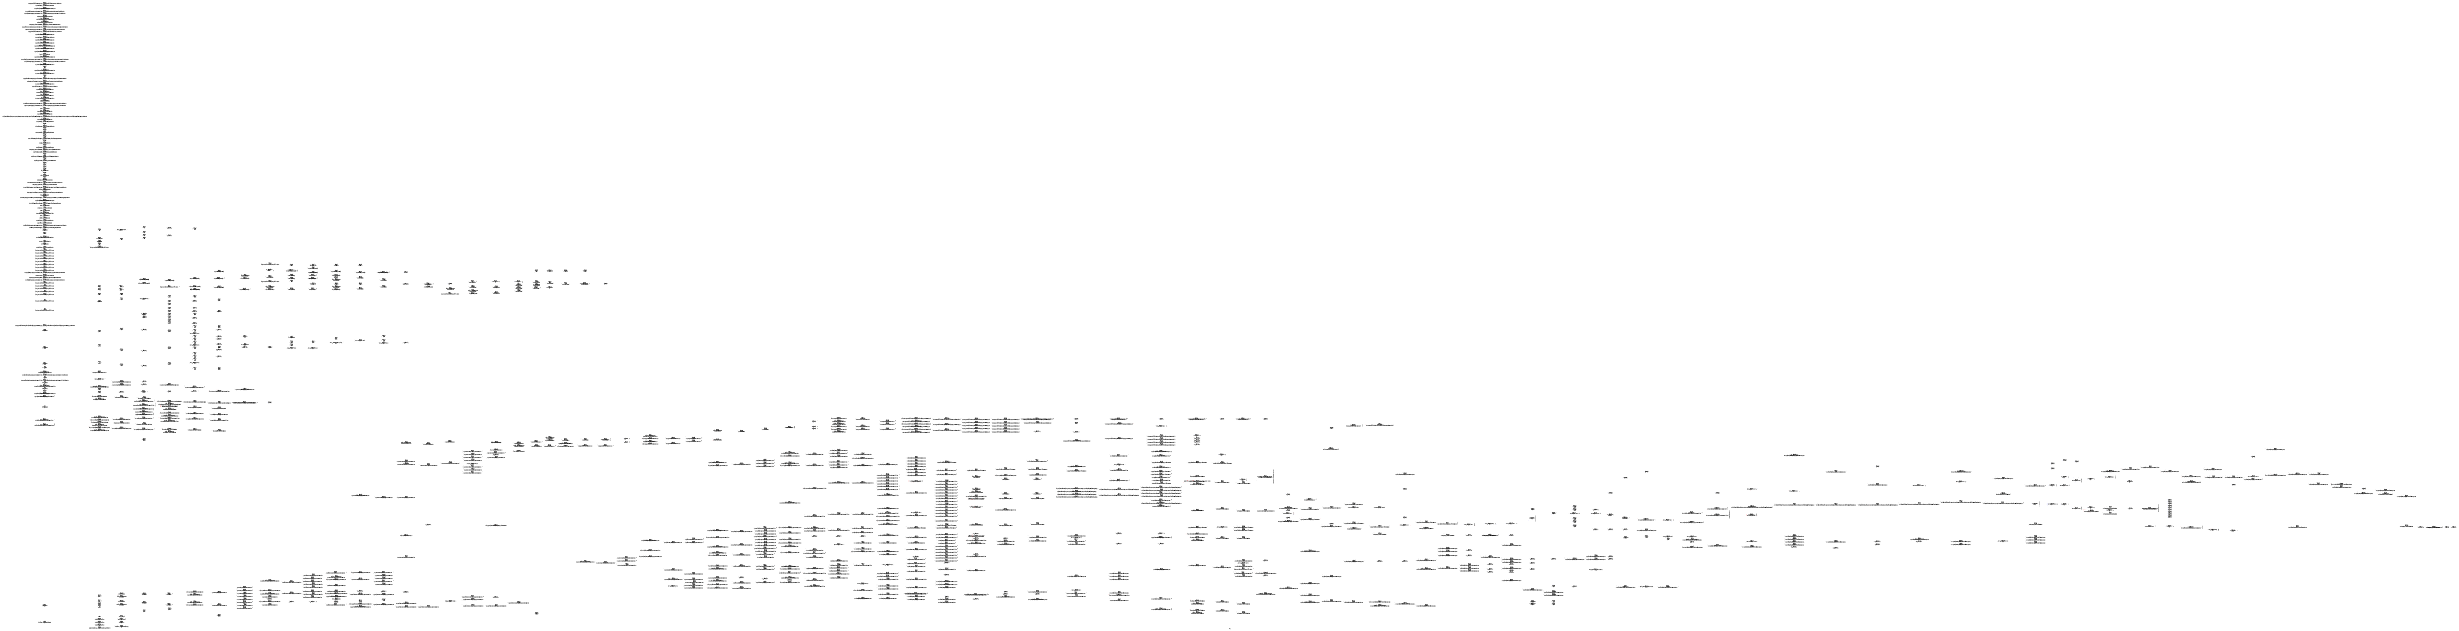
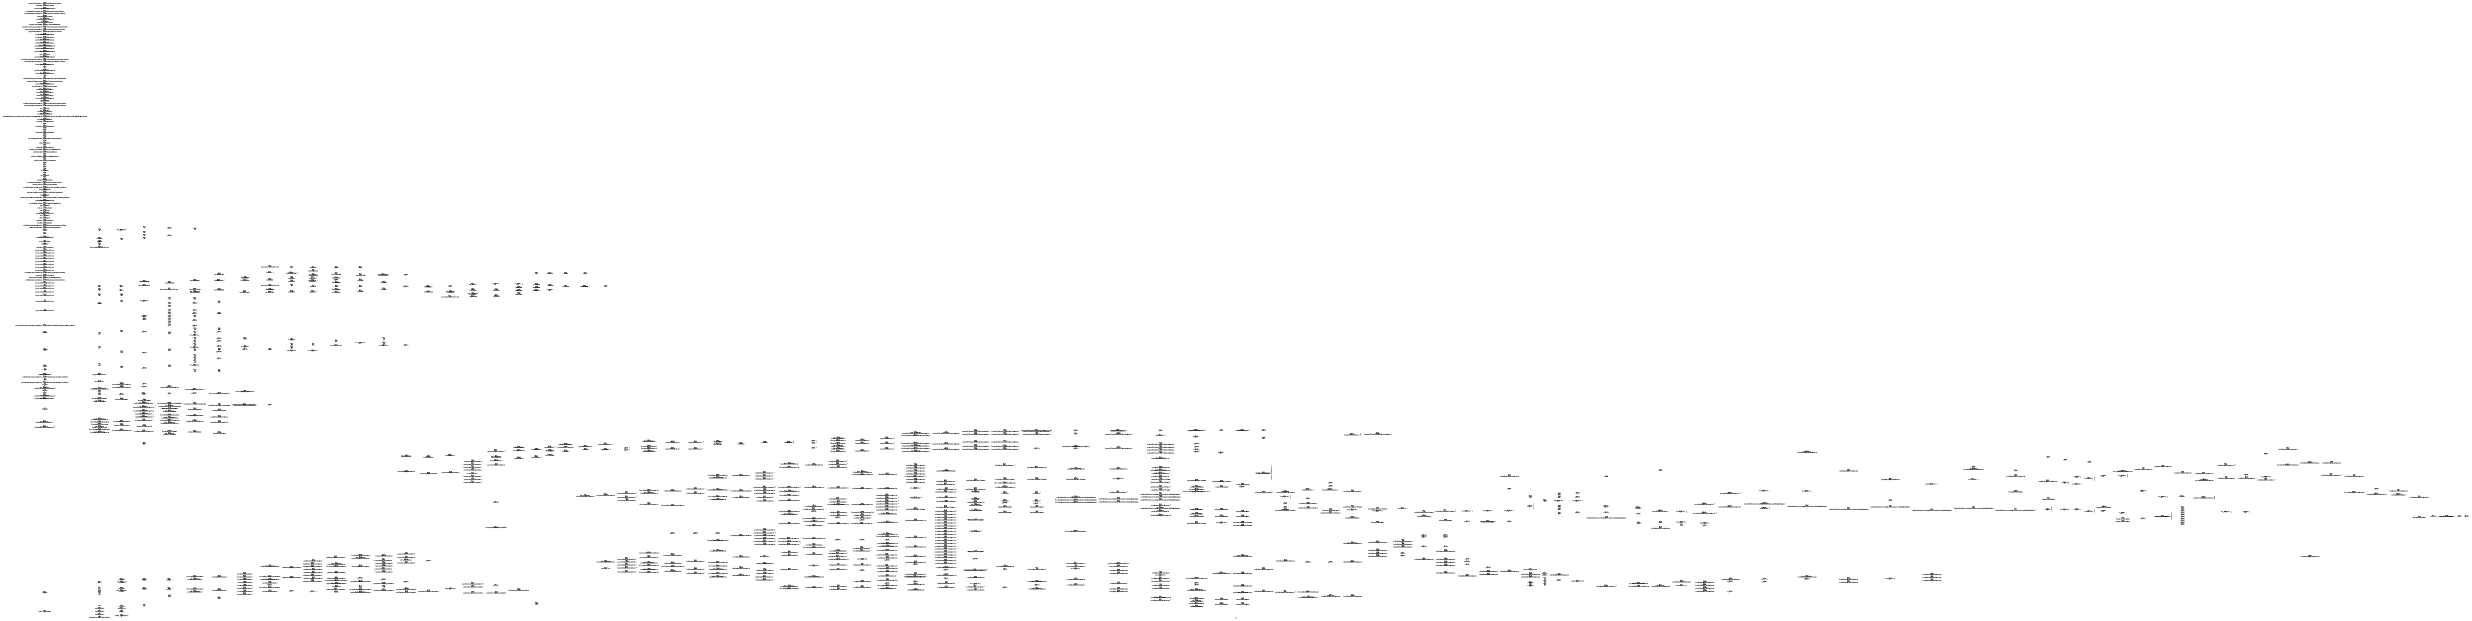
(1076, 494) -> none
none -> (838, 512)
